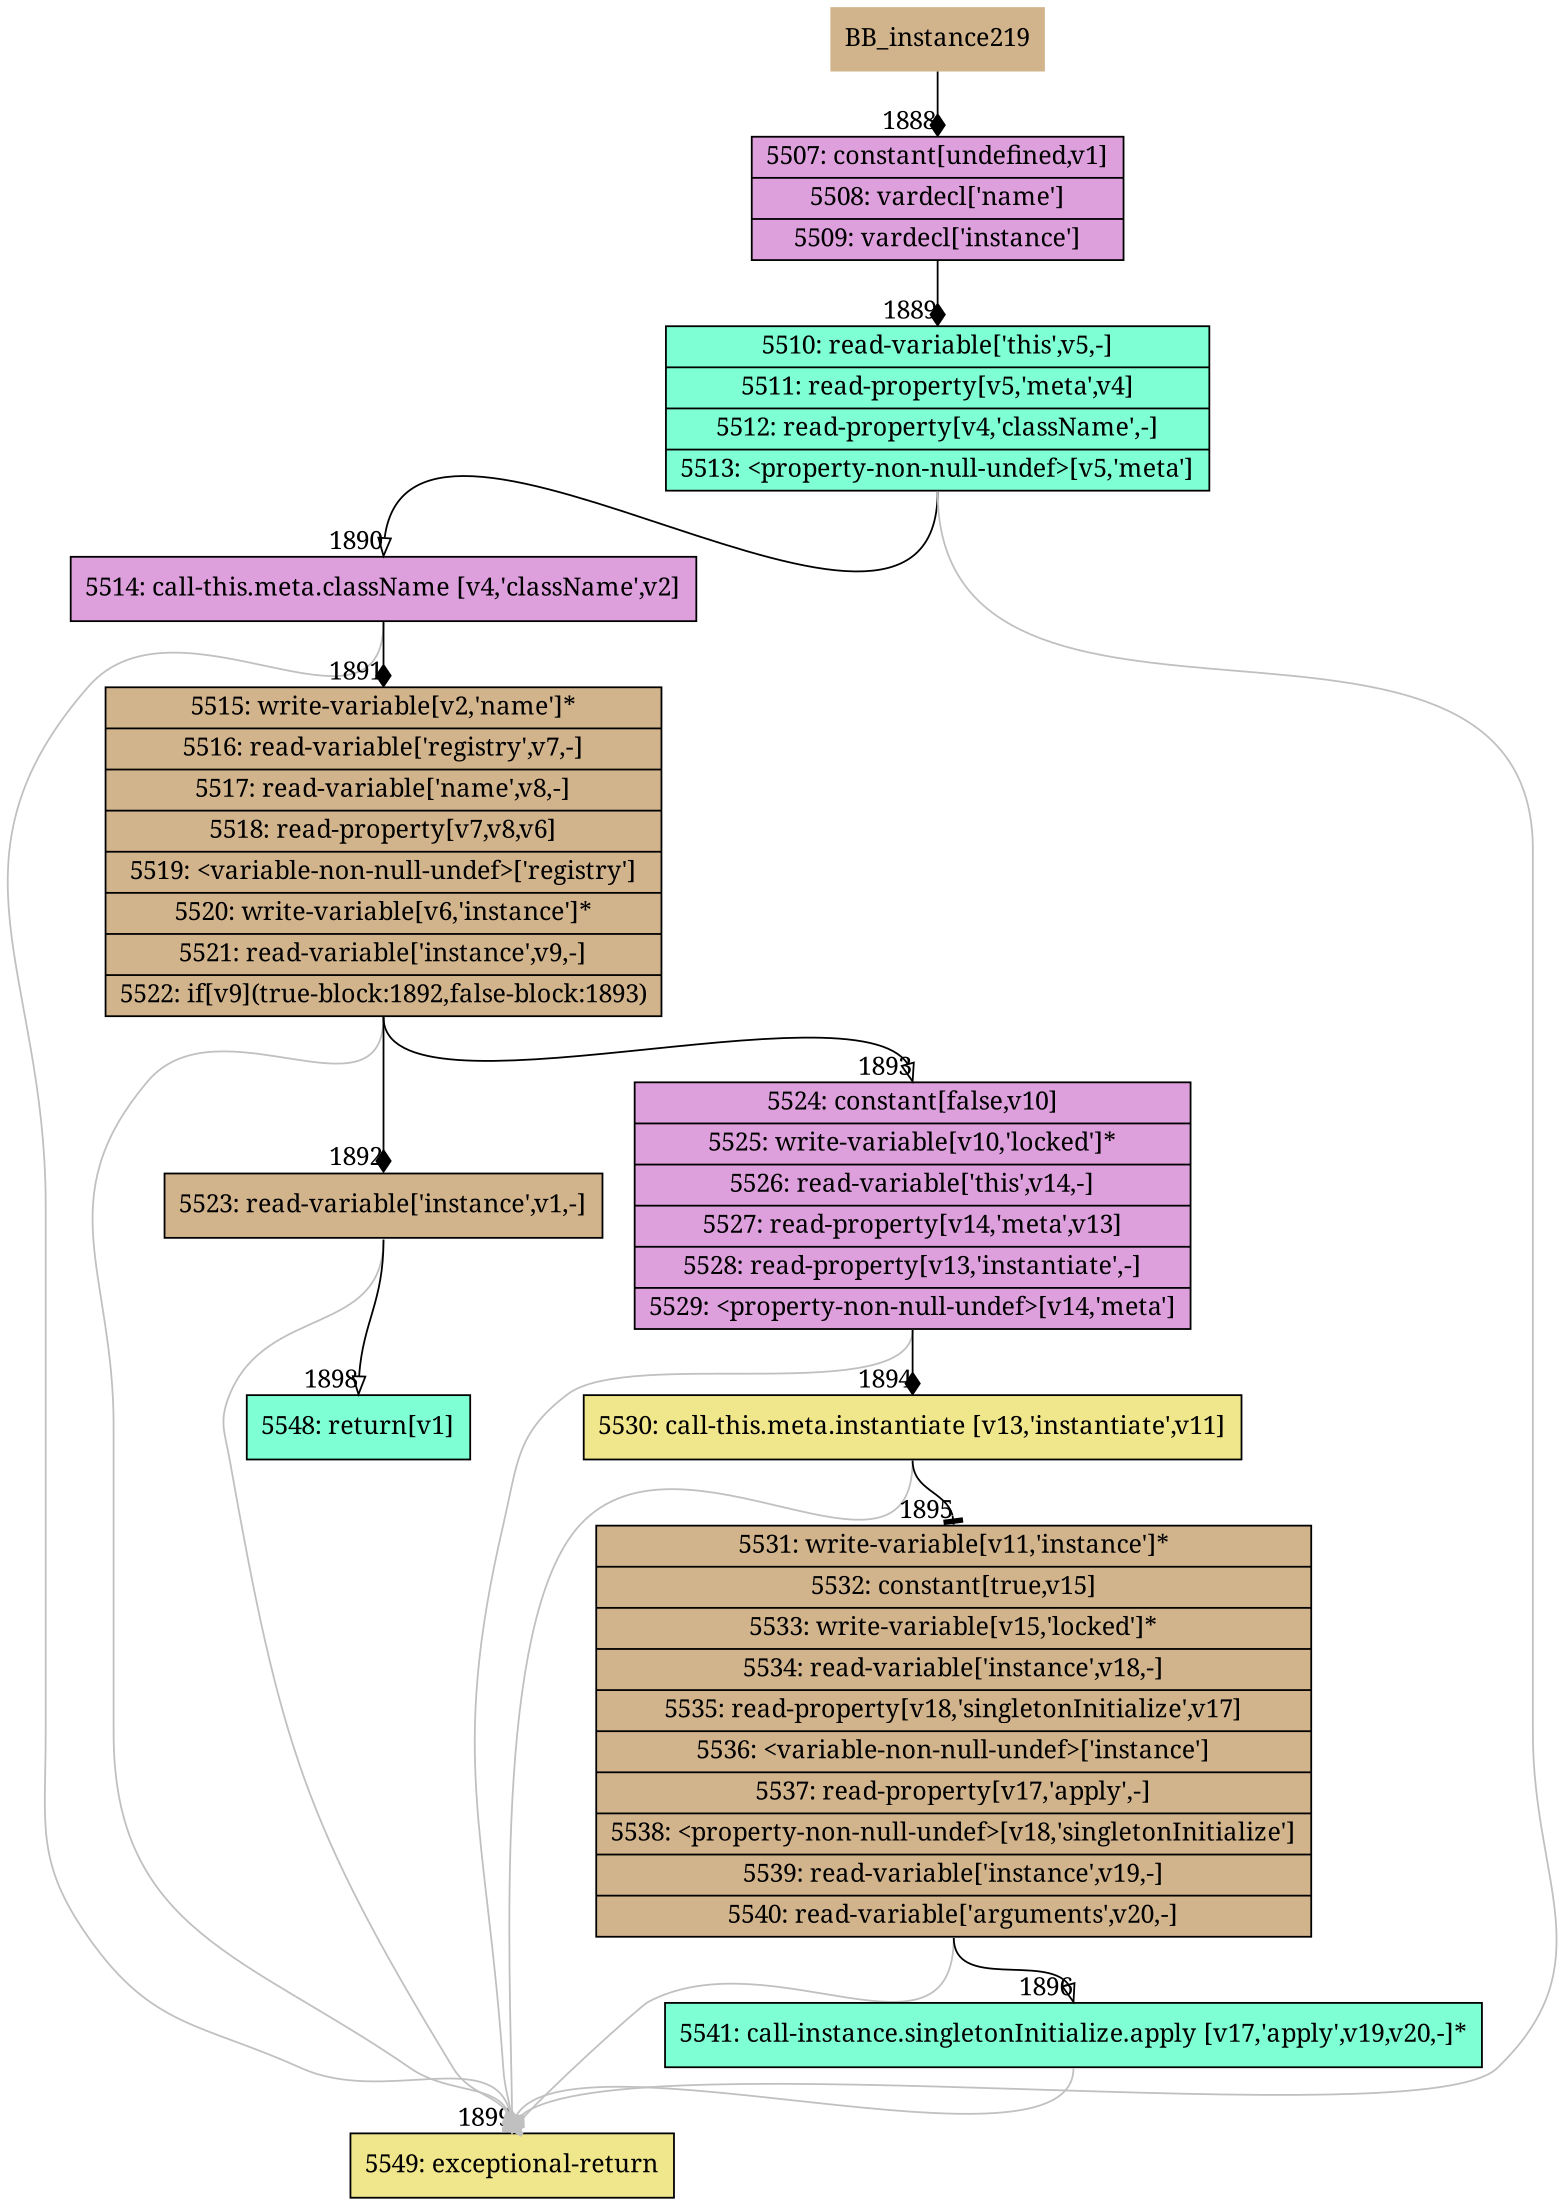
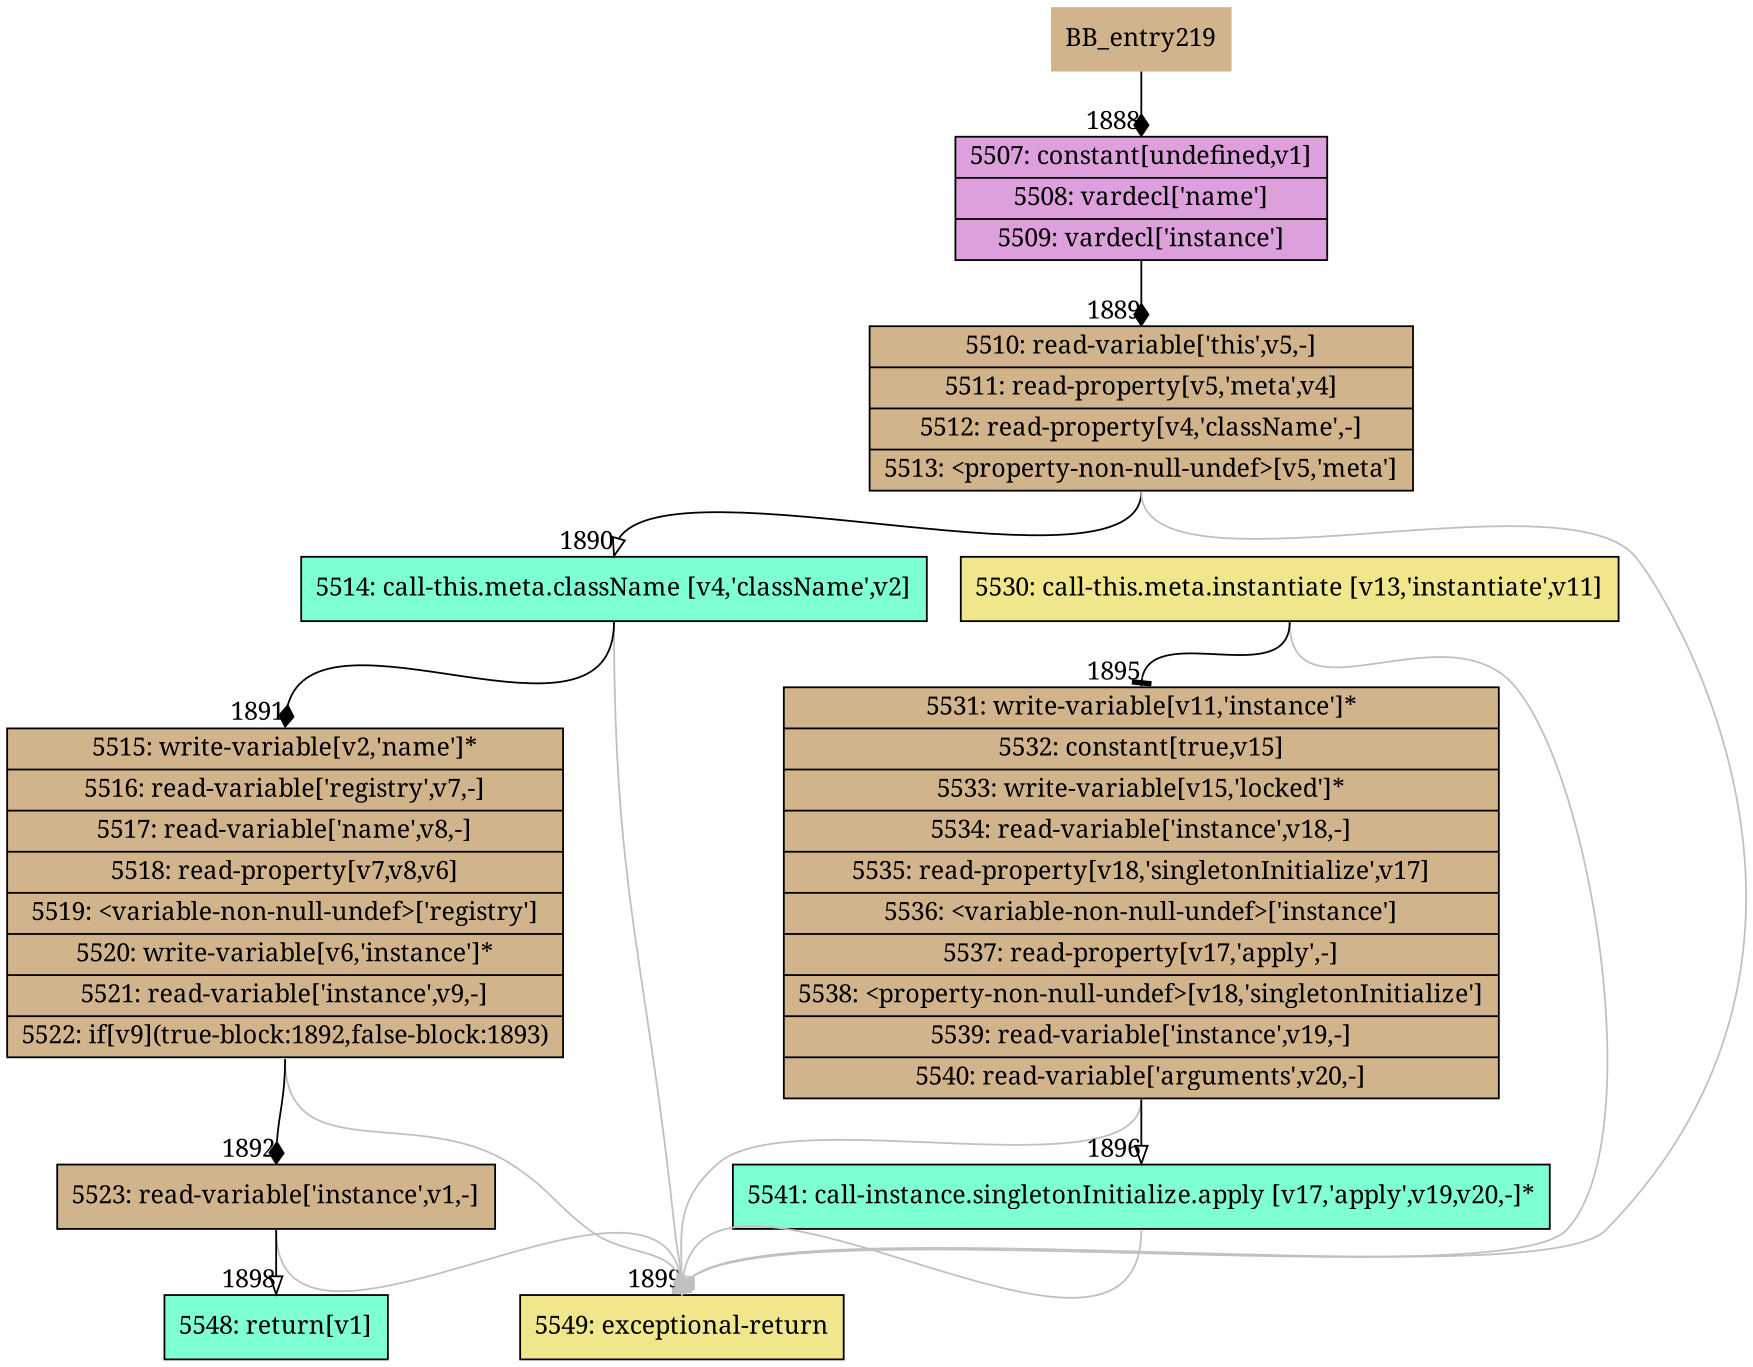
(938, 39) -> (1141, 39)
(938, 408) -> (1141, 408)
(384, 589) -> (614, 589)
(913, 1206) -> none
